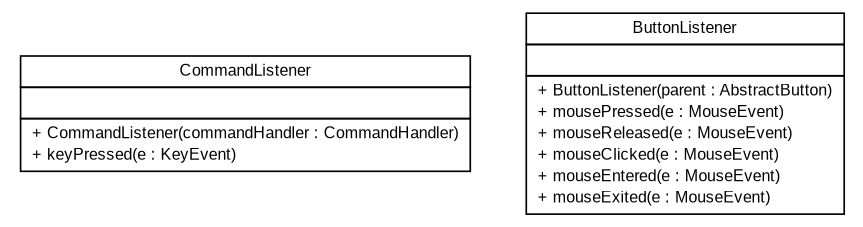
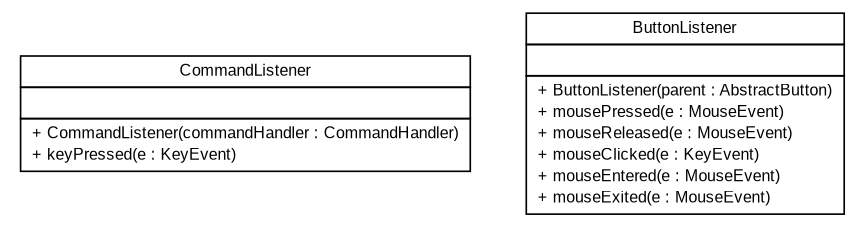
(659, 155) -> (649, 155)
